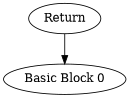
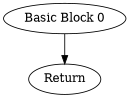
(65, 45) -> (65, 45)
